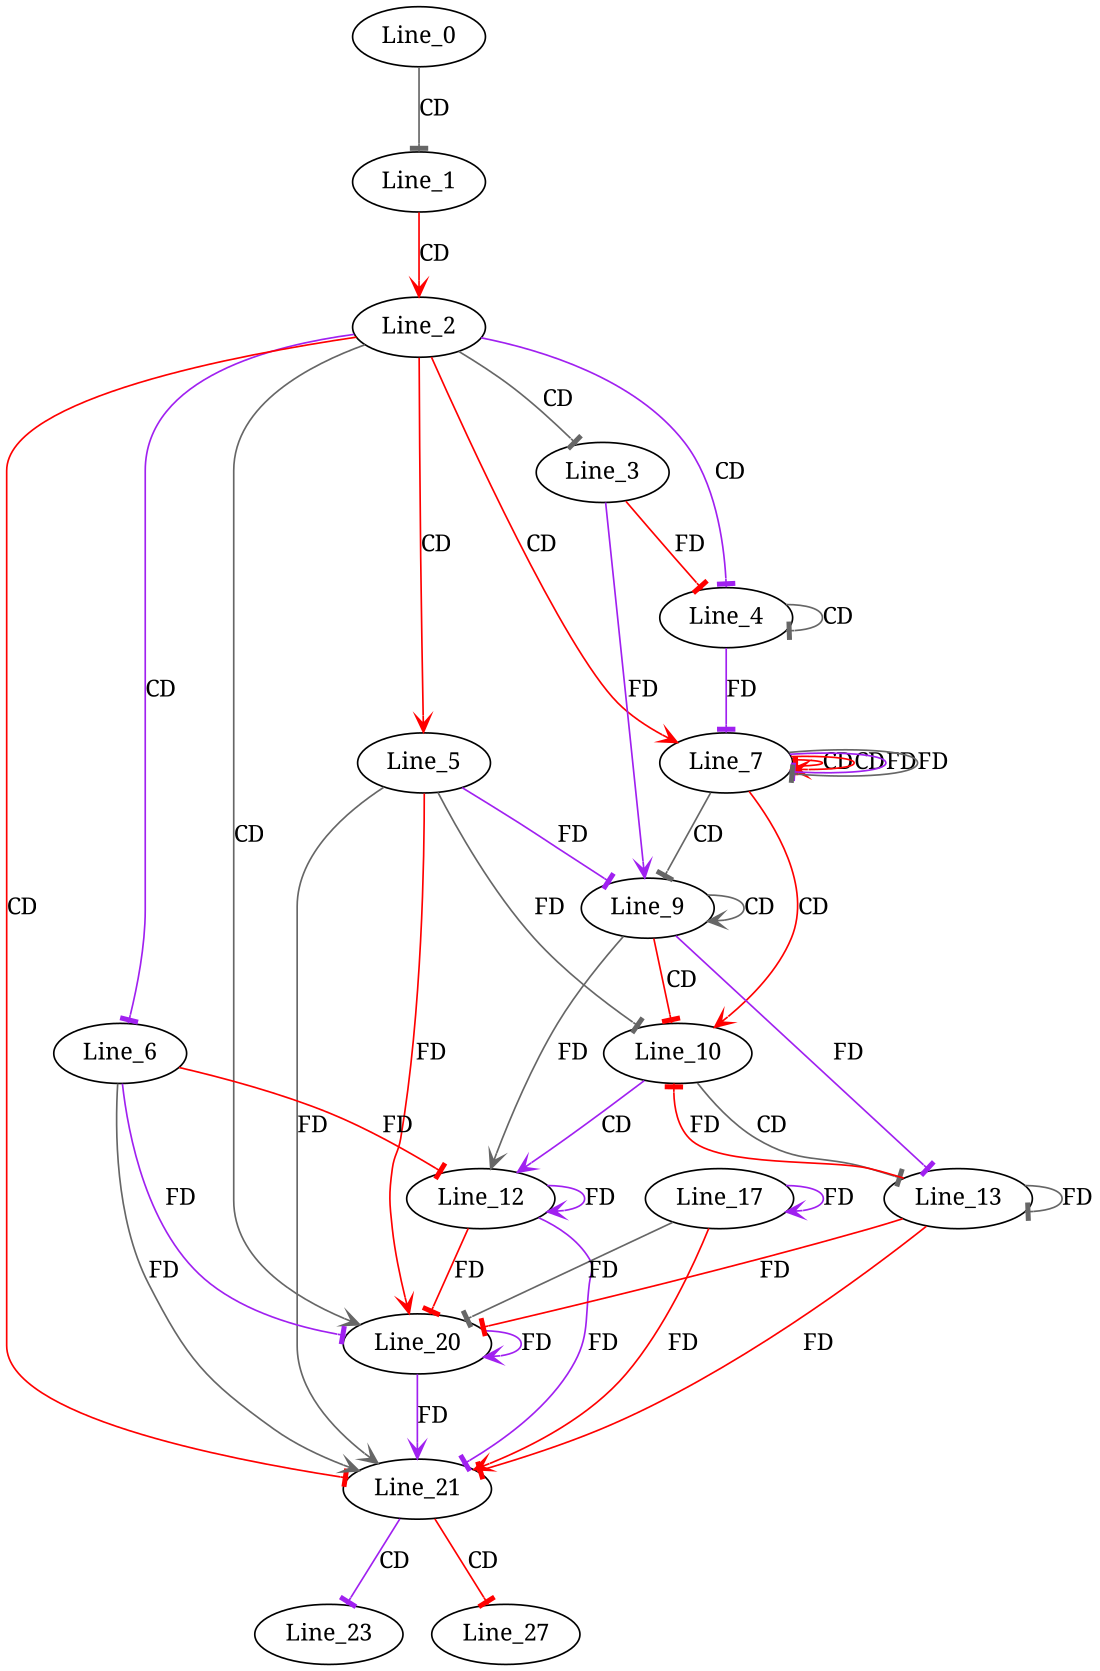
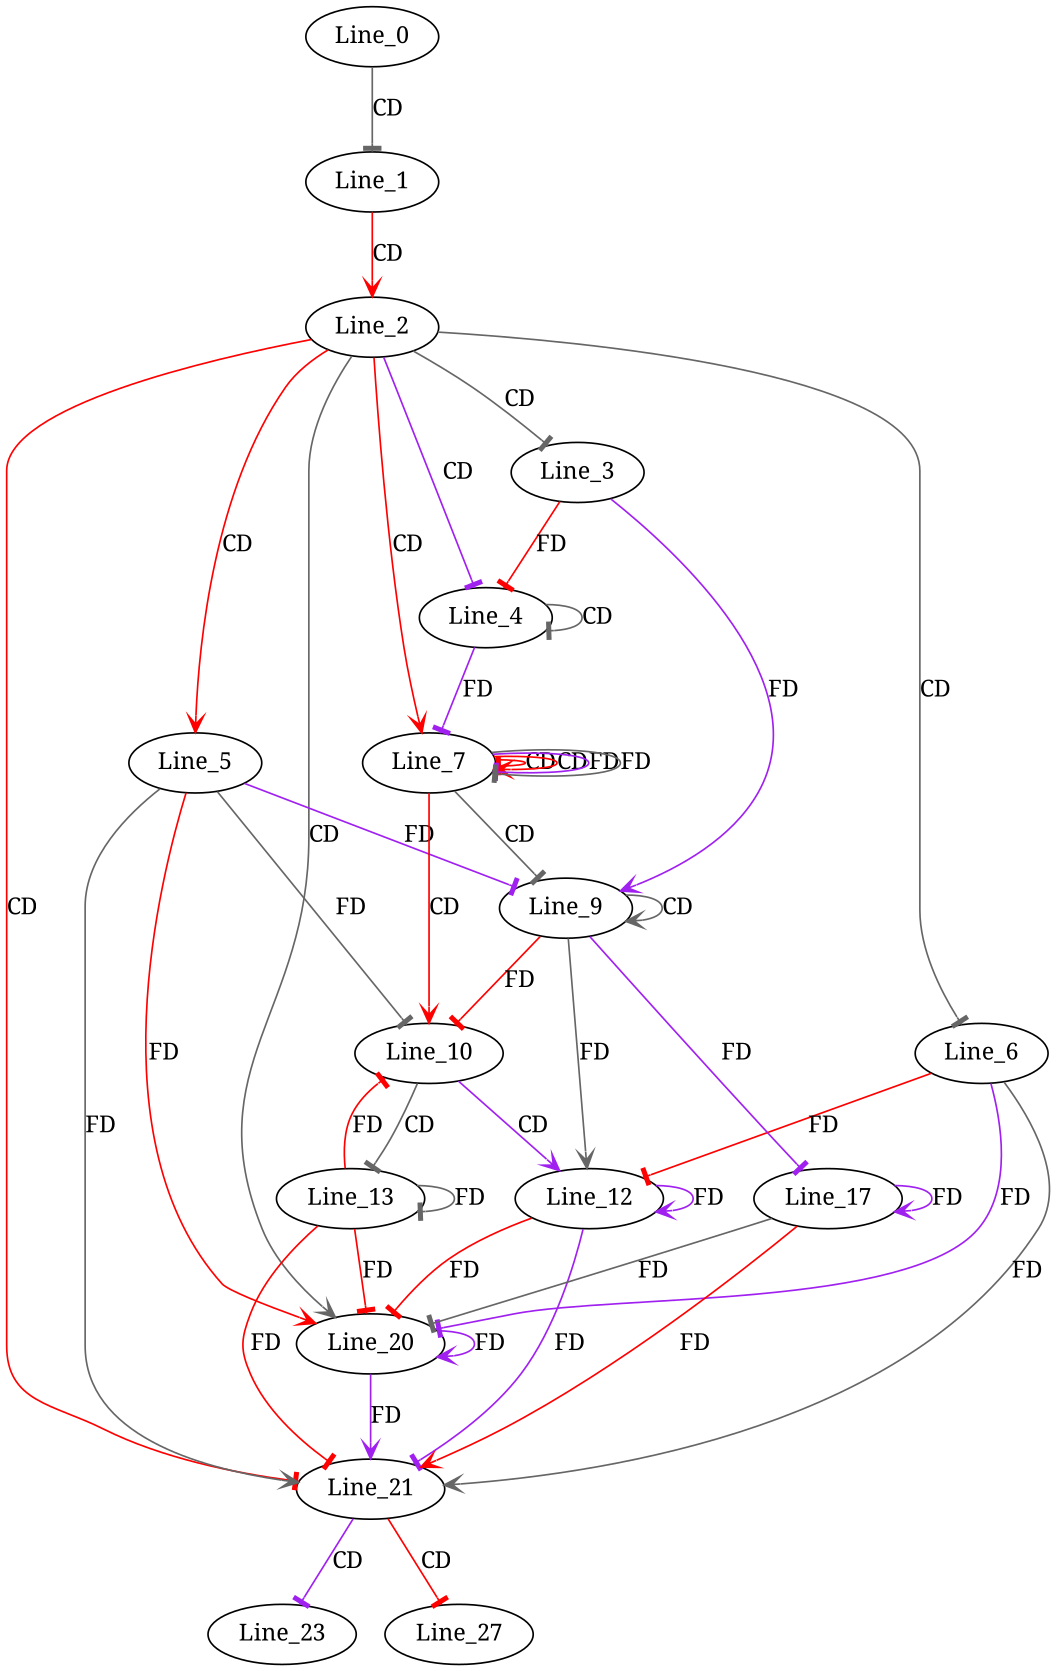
(145, 608) -> (920, 487)
(682, 981) -> (520, 981)
(800, 1050) -> (693, 1051)
